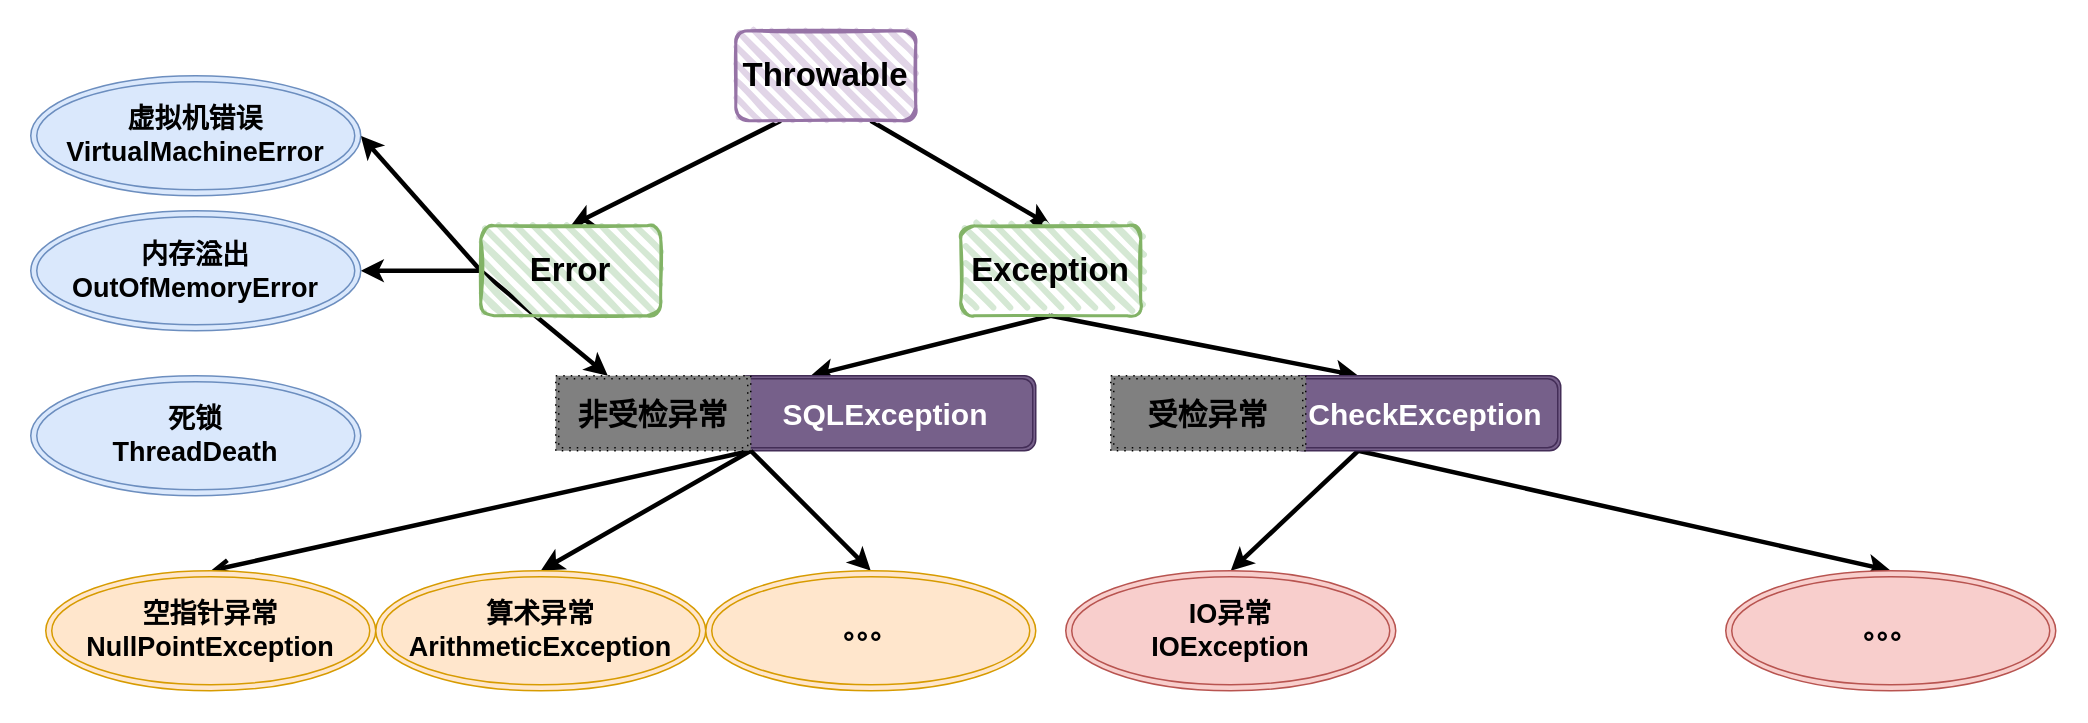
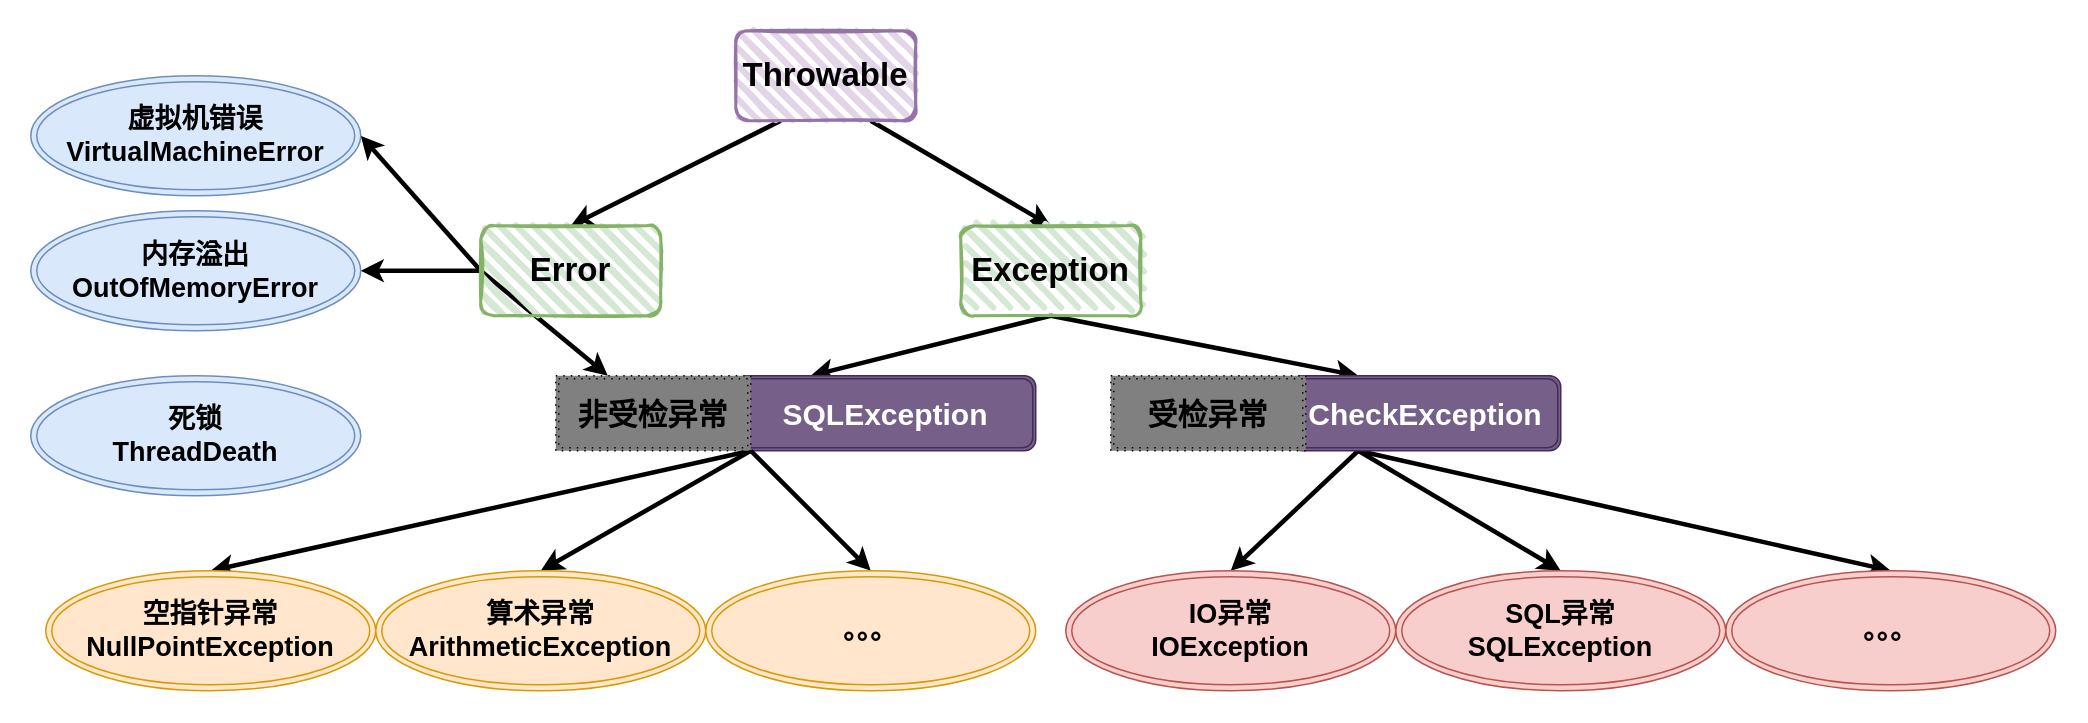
none -> (1456, 508)
(227, 567) -> (227, 567)
none -> (1561, 631)
